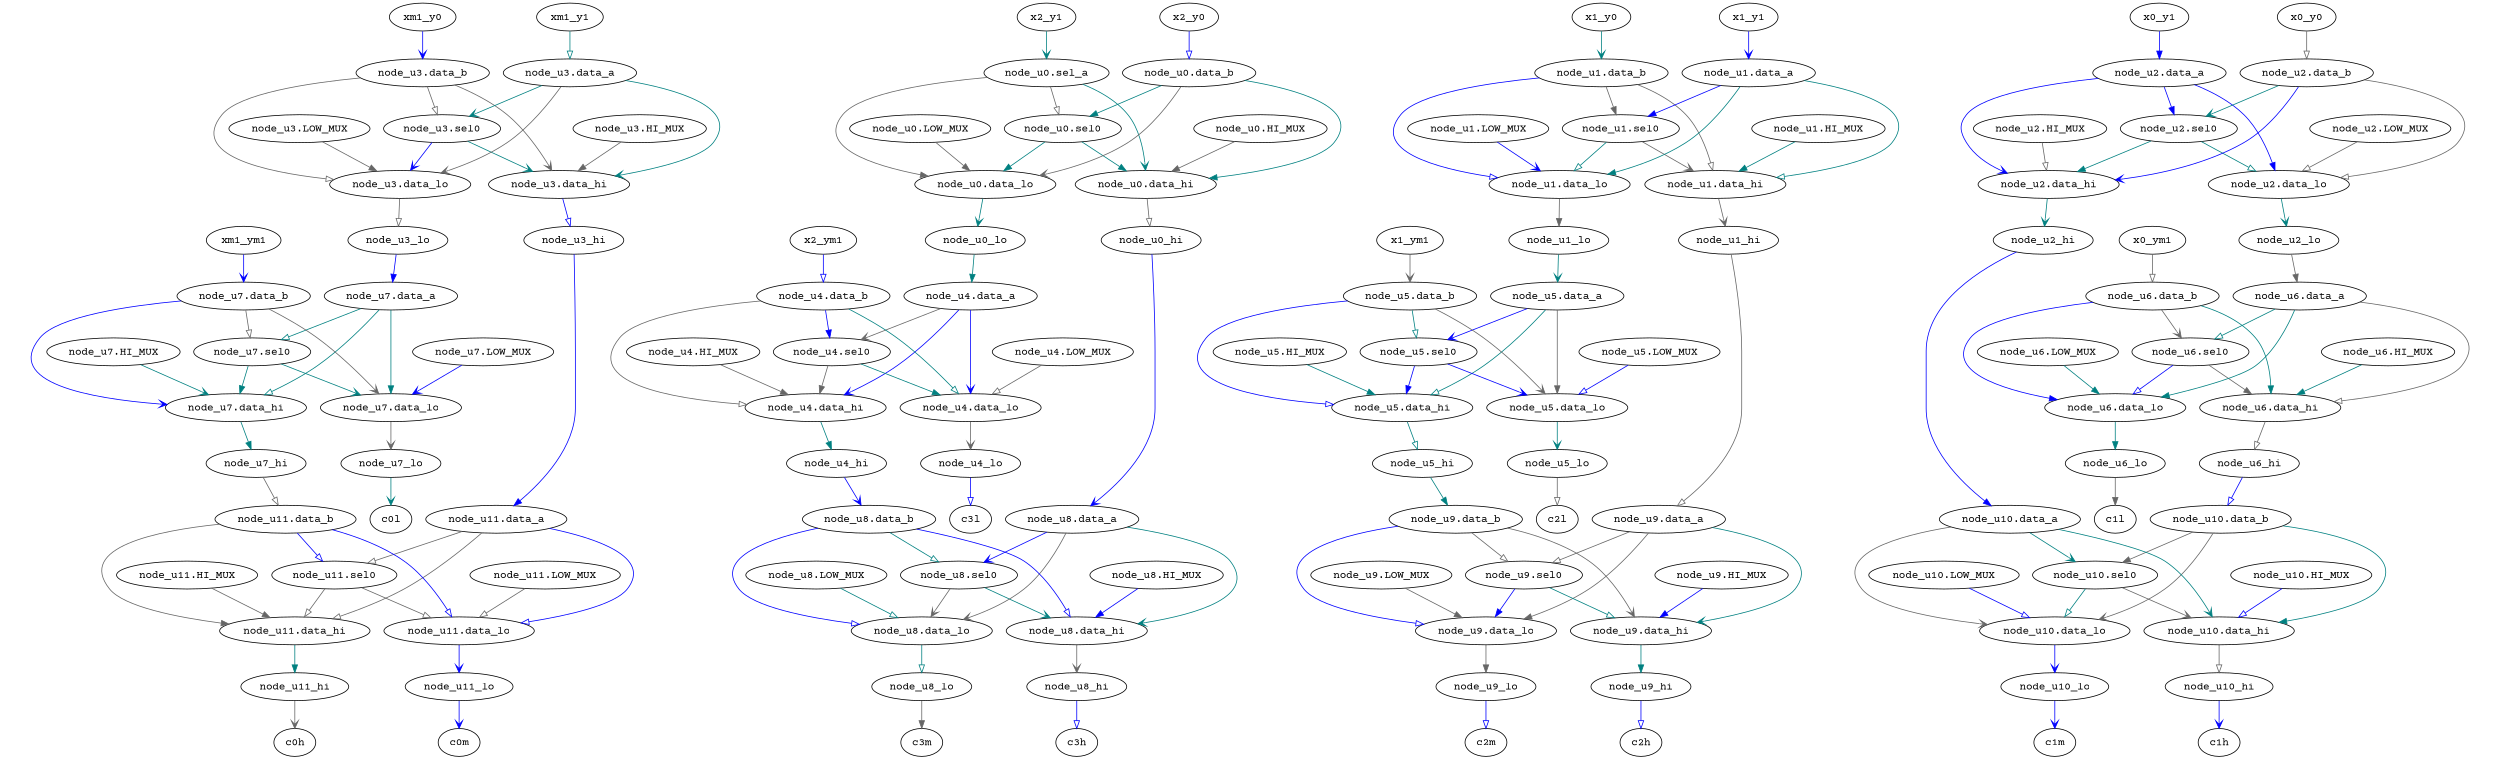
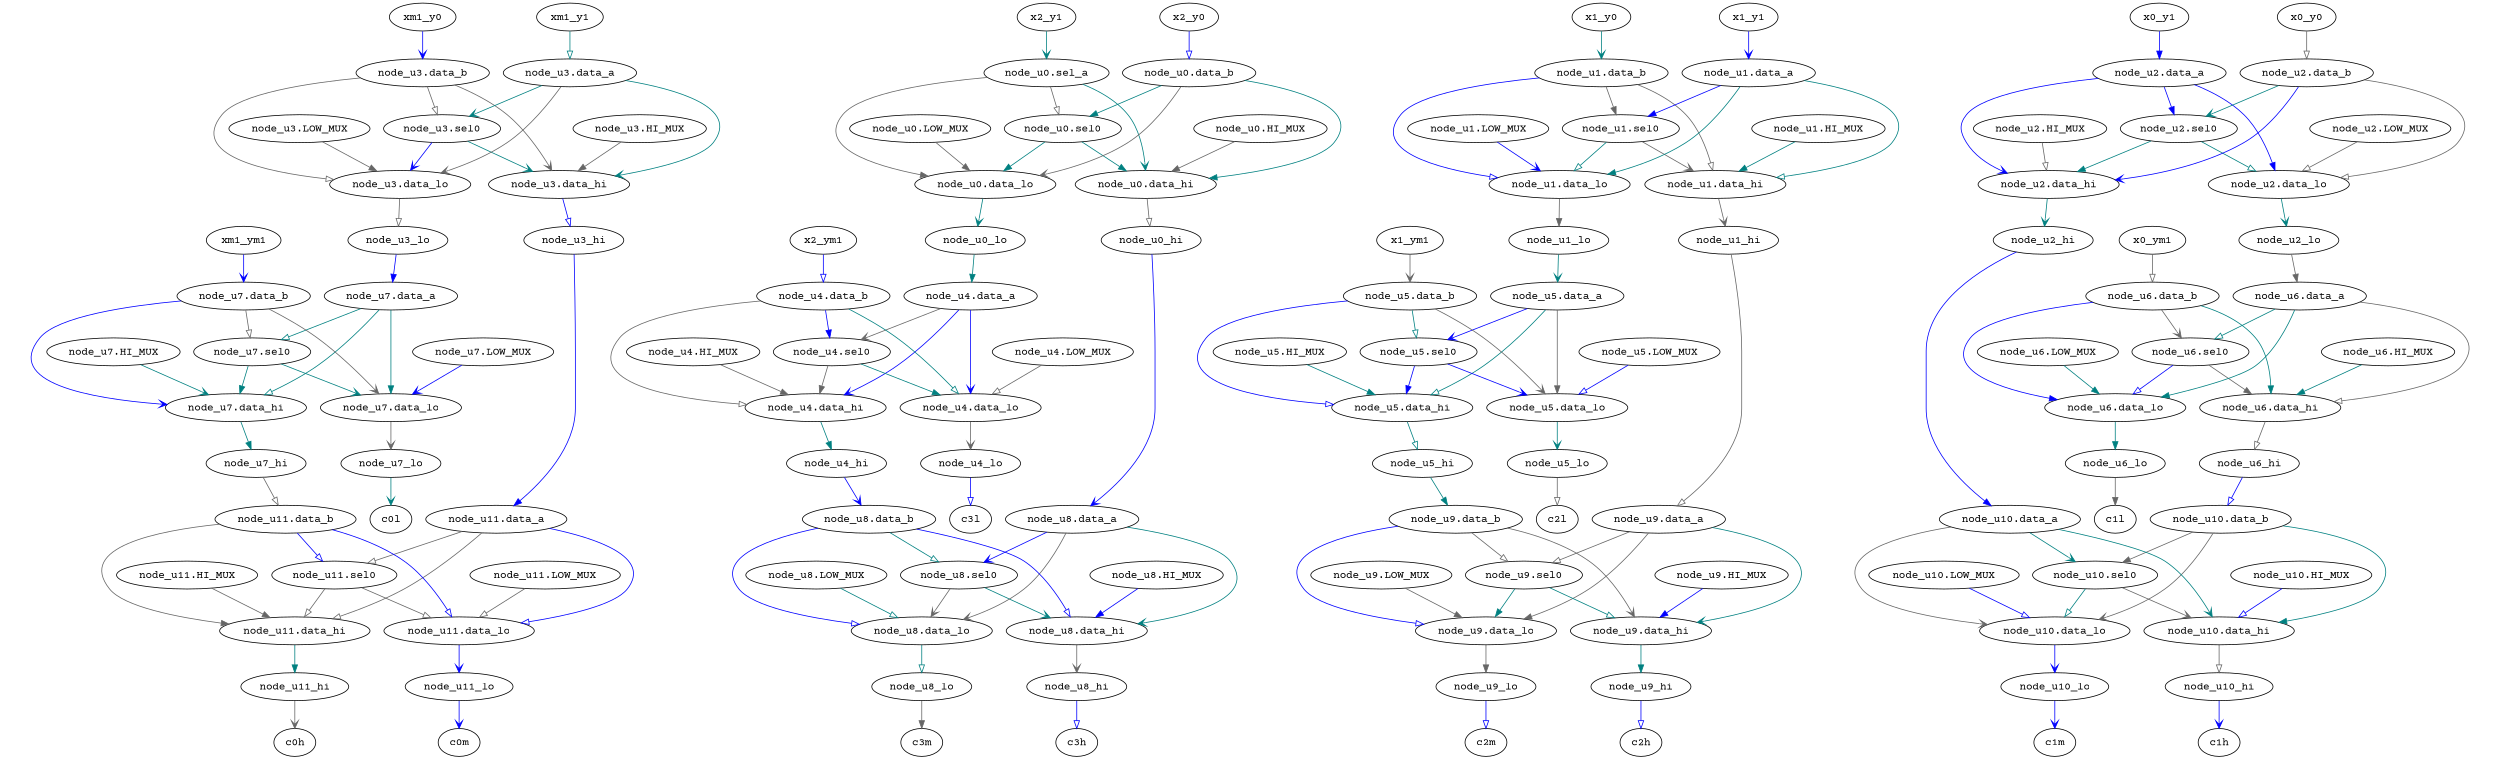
(1507, 600) -> (1507, 600)
